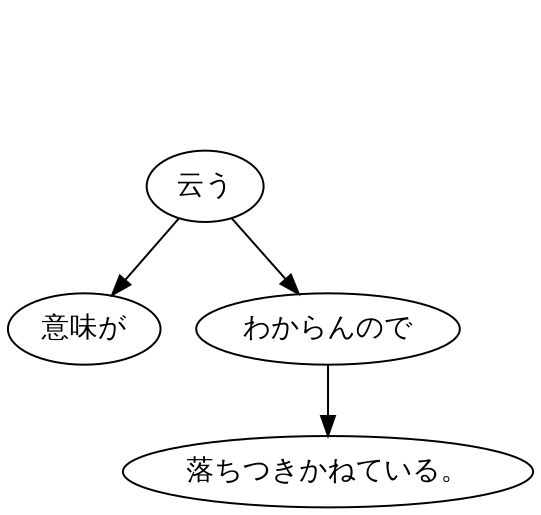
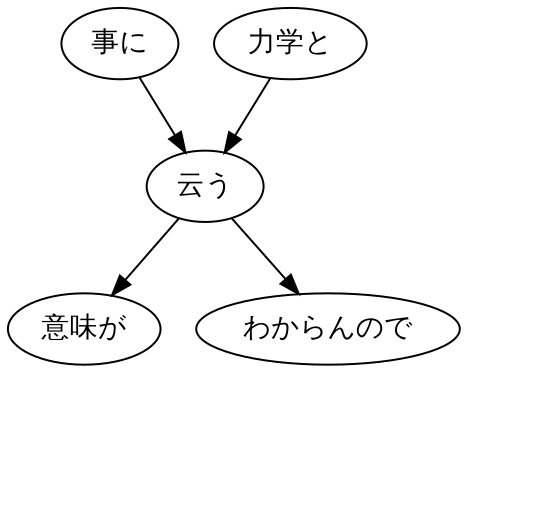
none -> (120, 44)
none -> (290, 44)
(328, 472) -> none
